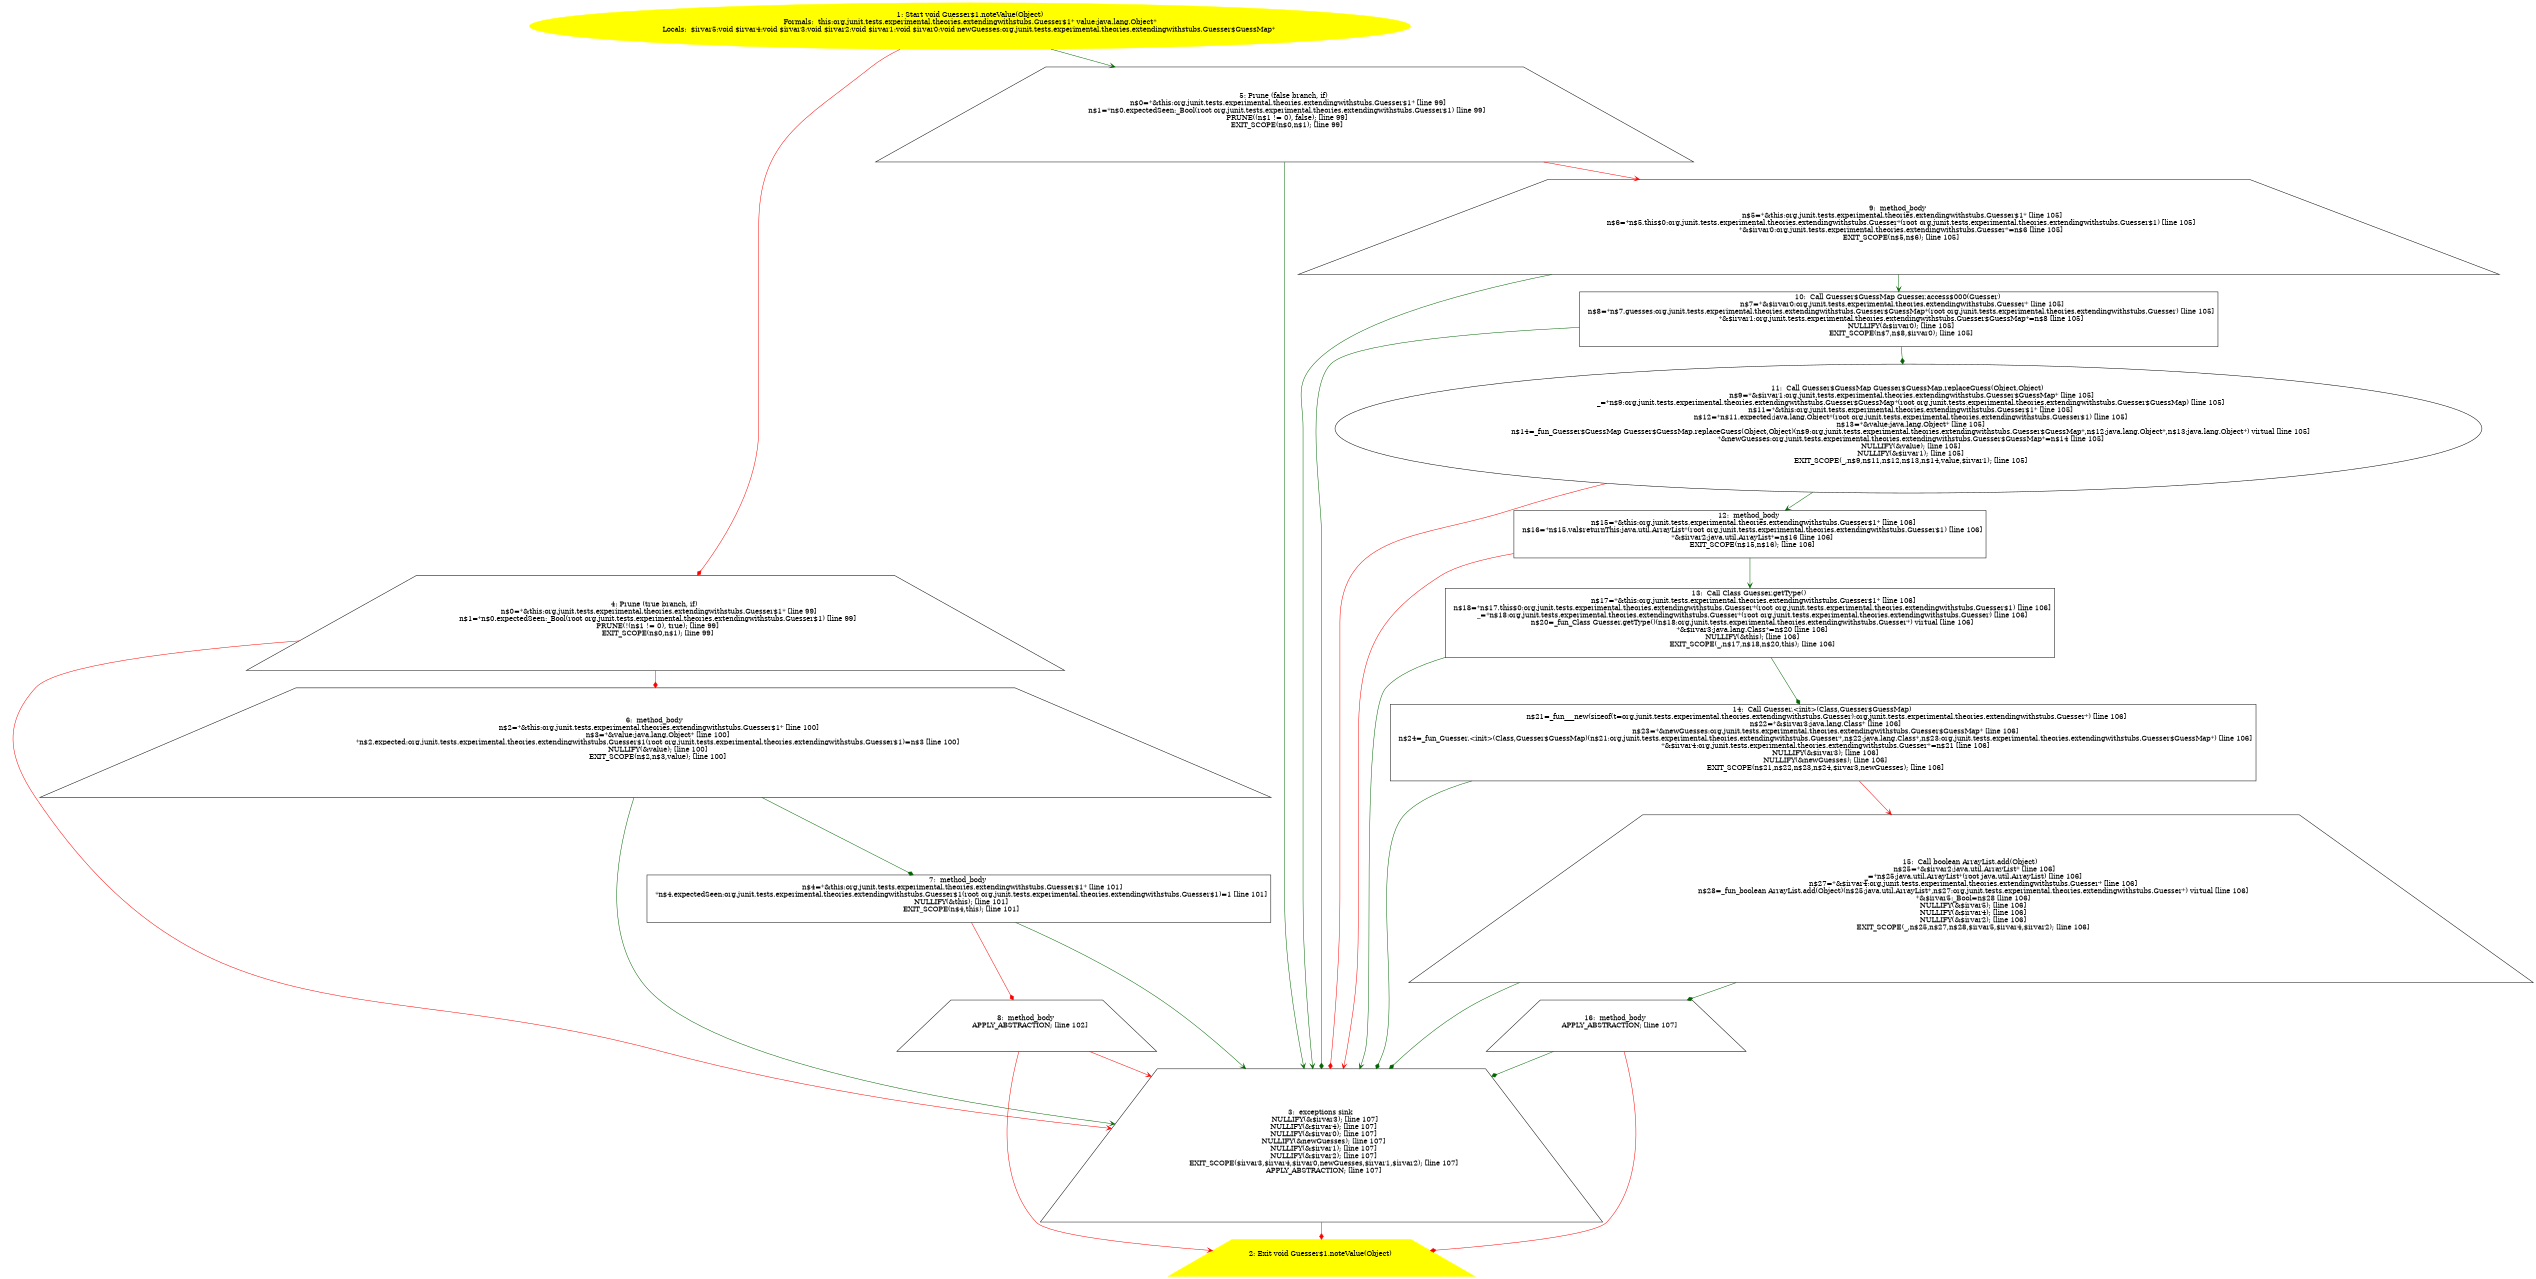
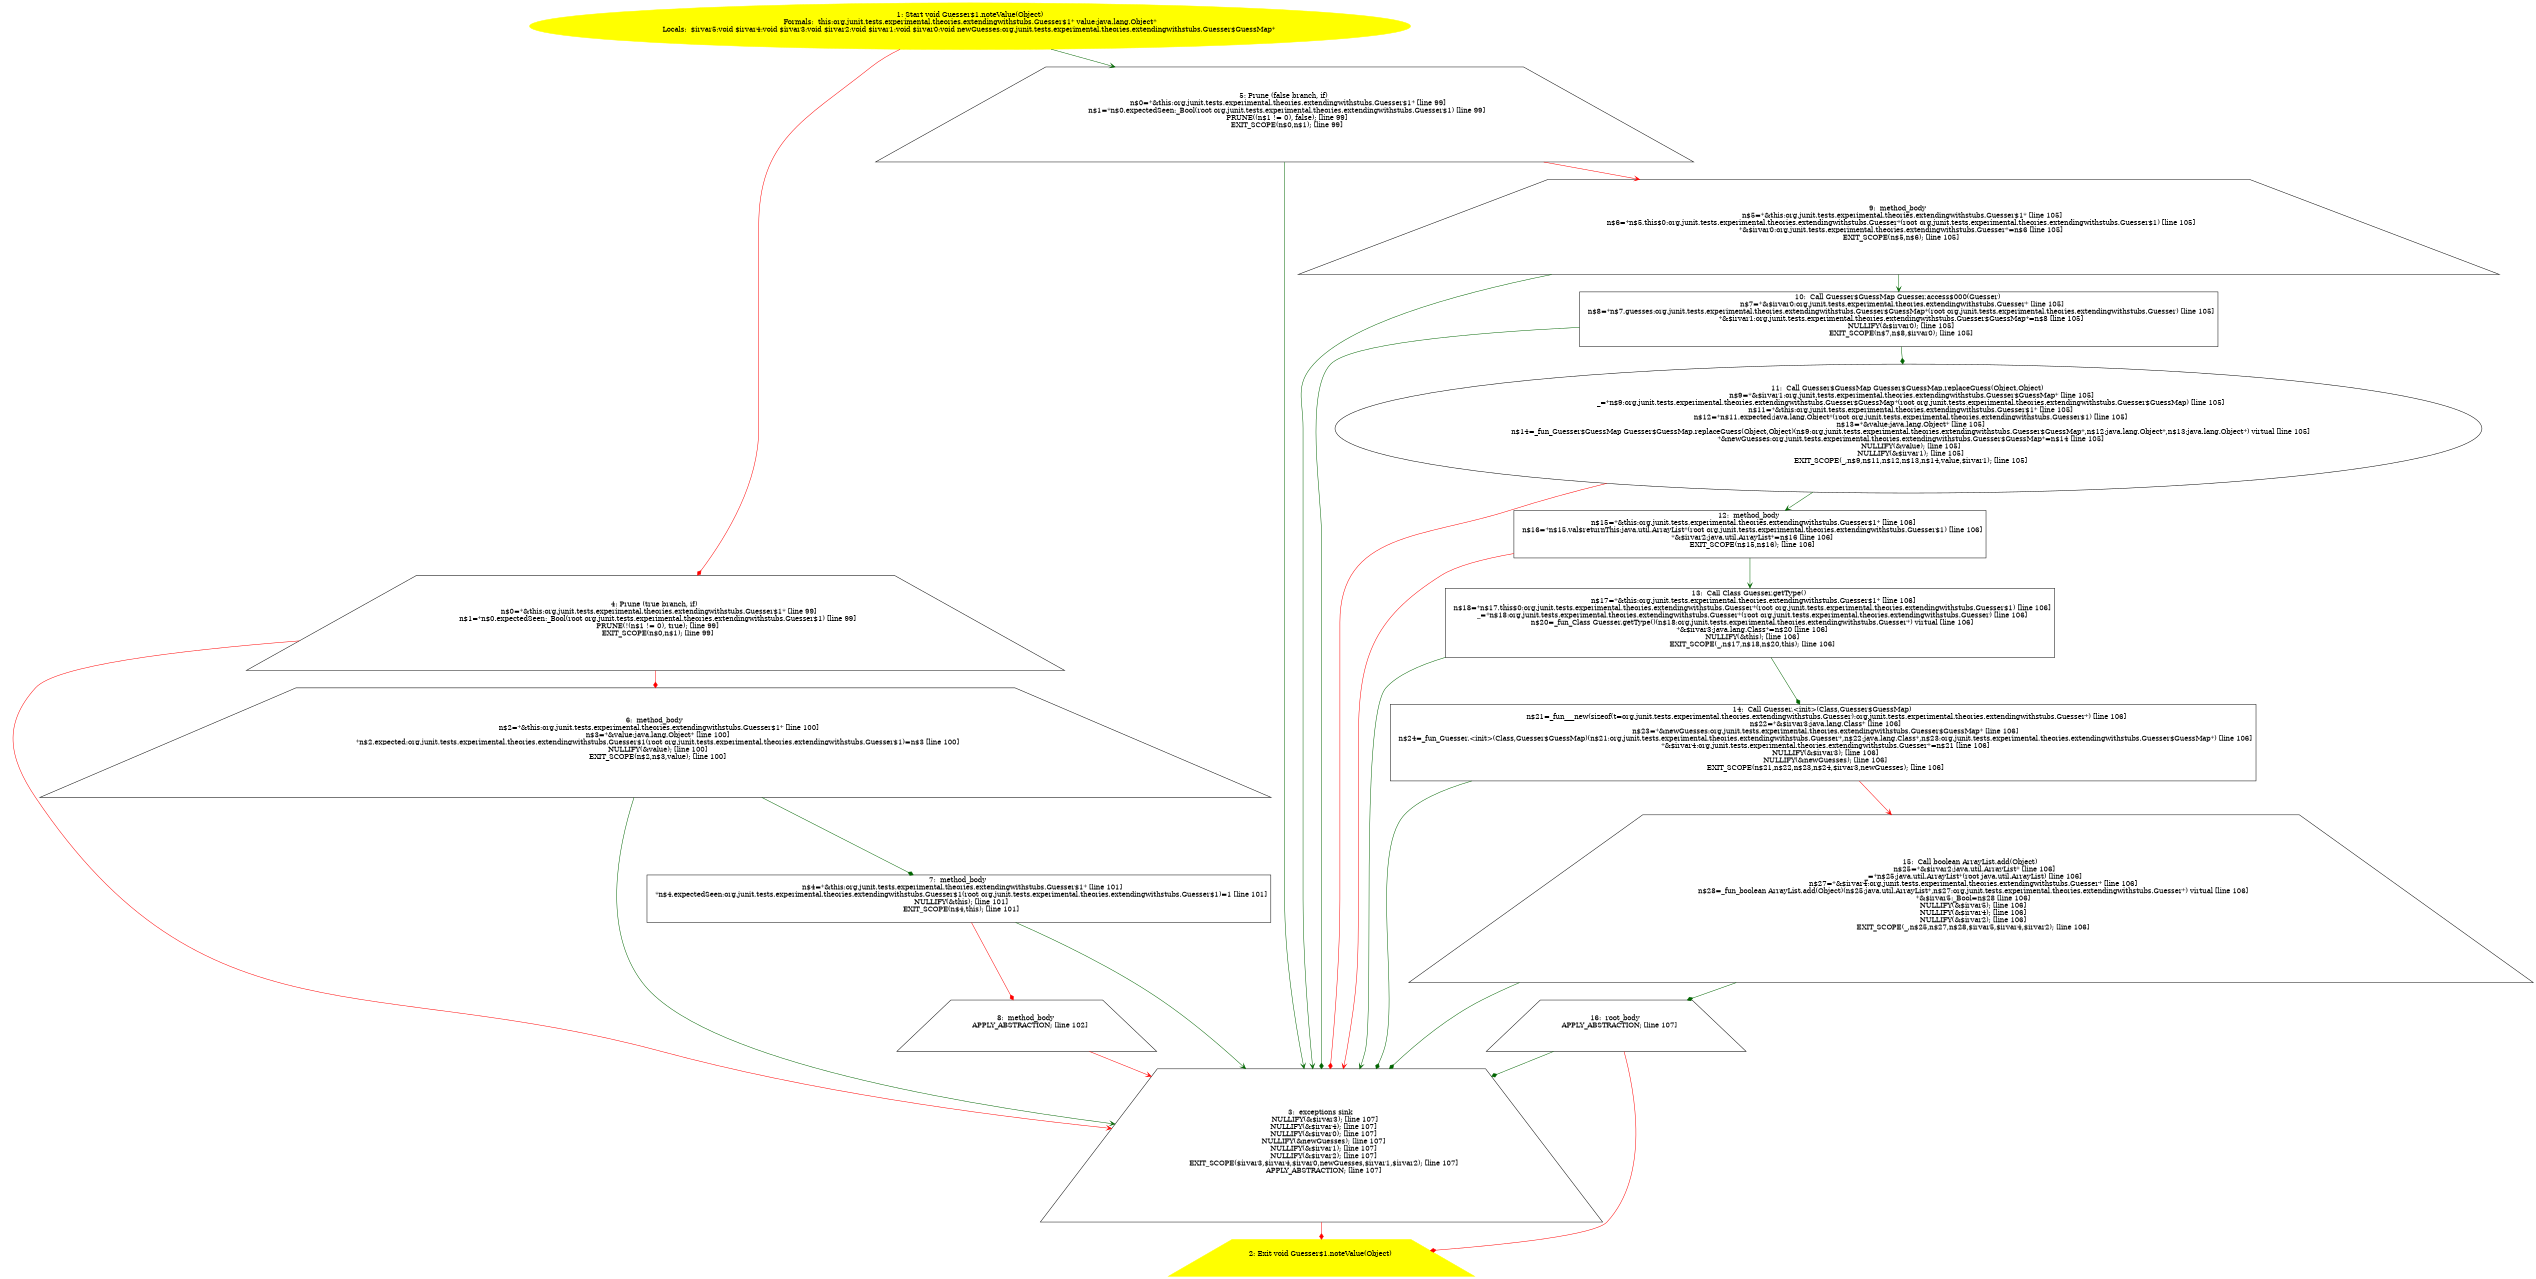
(1616, 1026) -> (1616, 1026)
(1035, 1221) -> none
